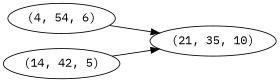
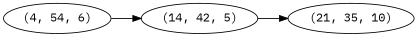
(130, 29) -> (122, 18)
